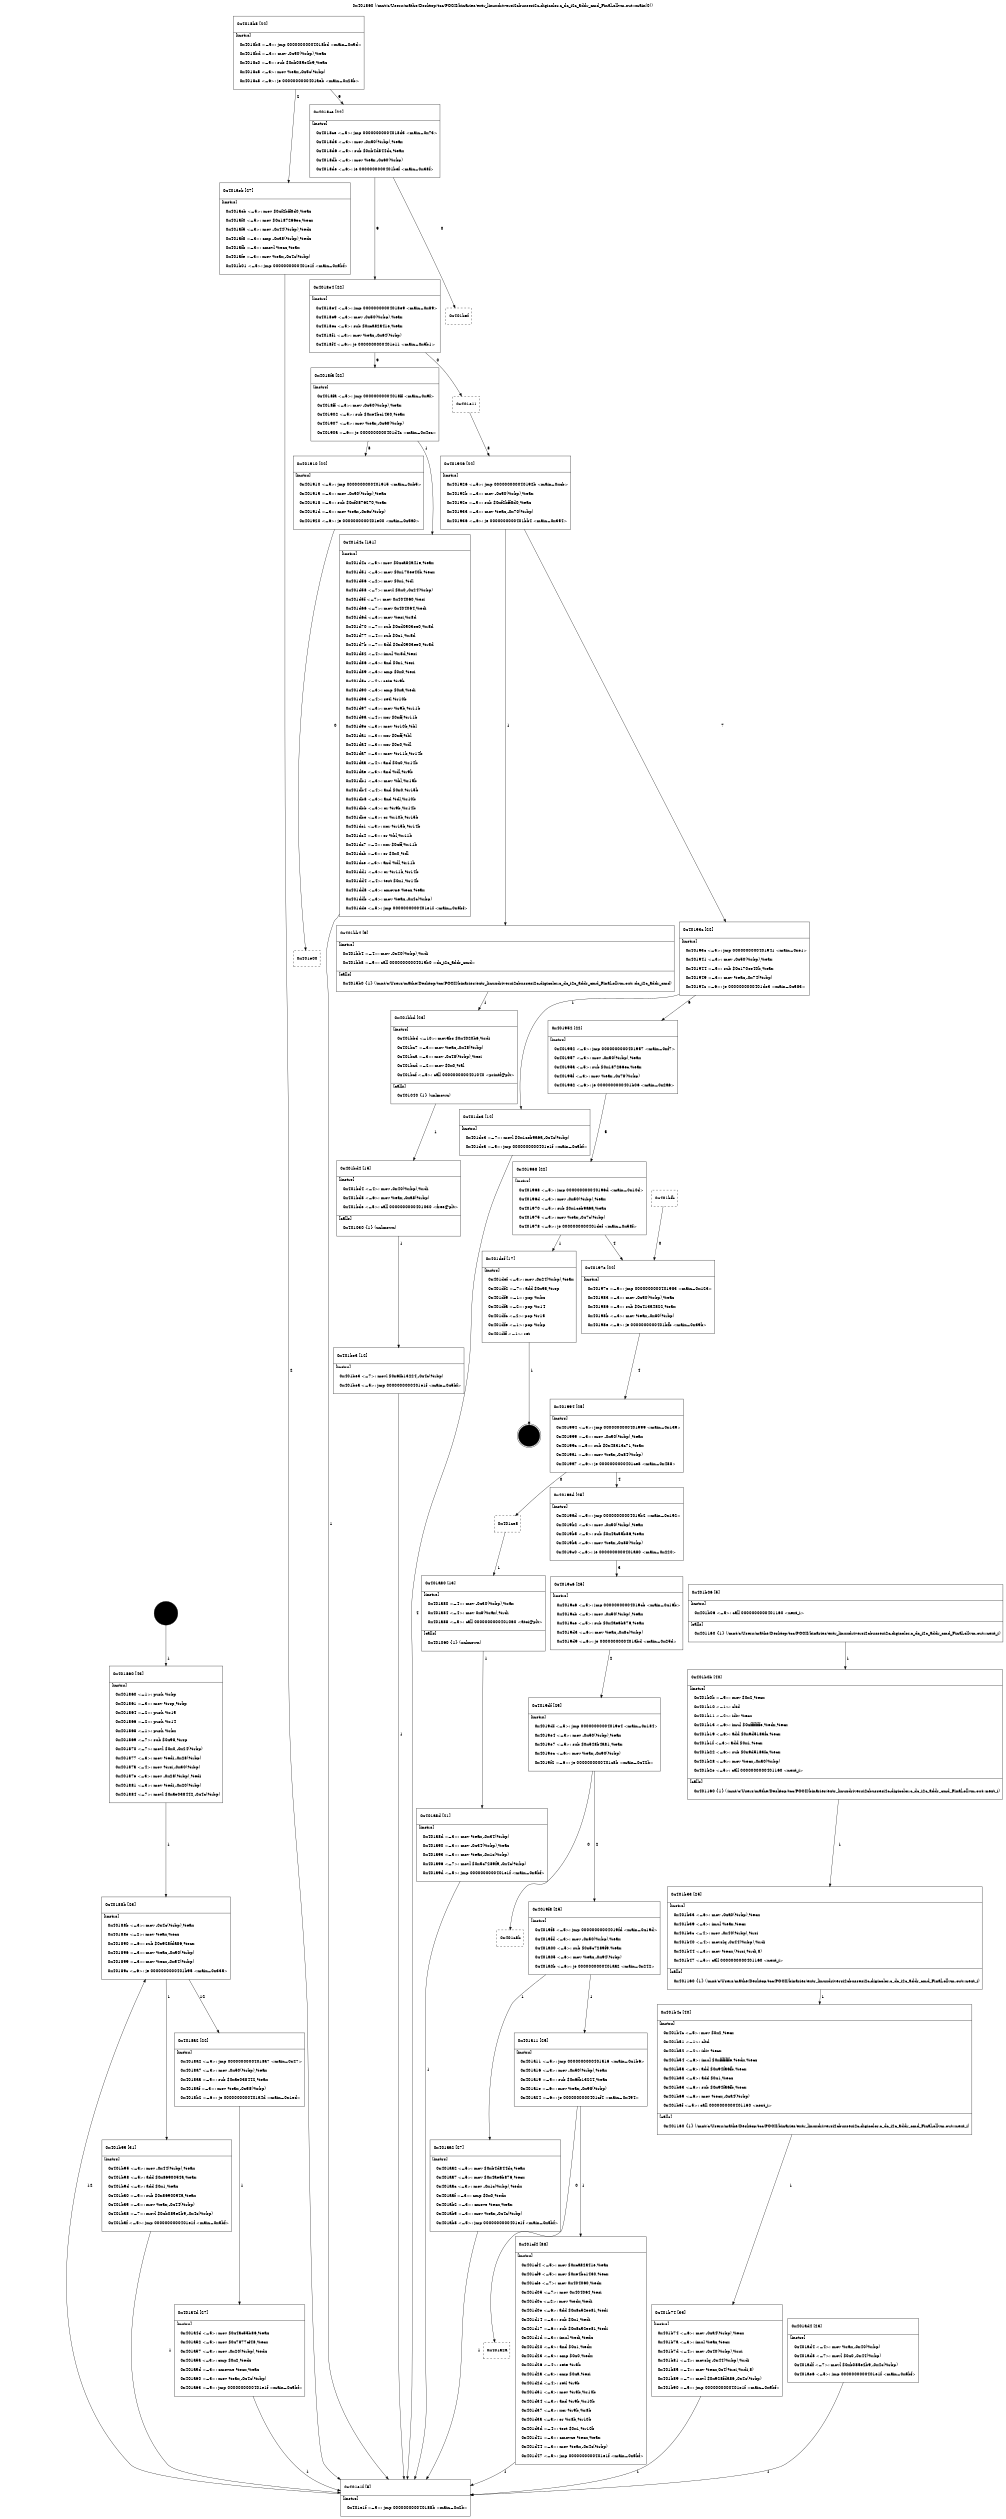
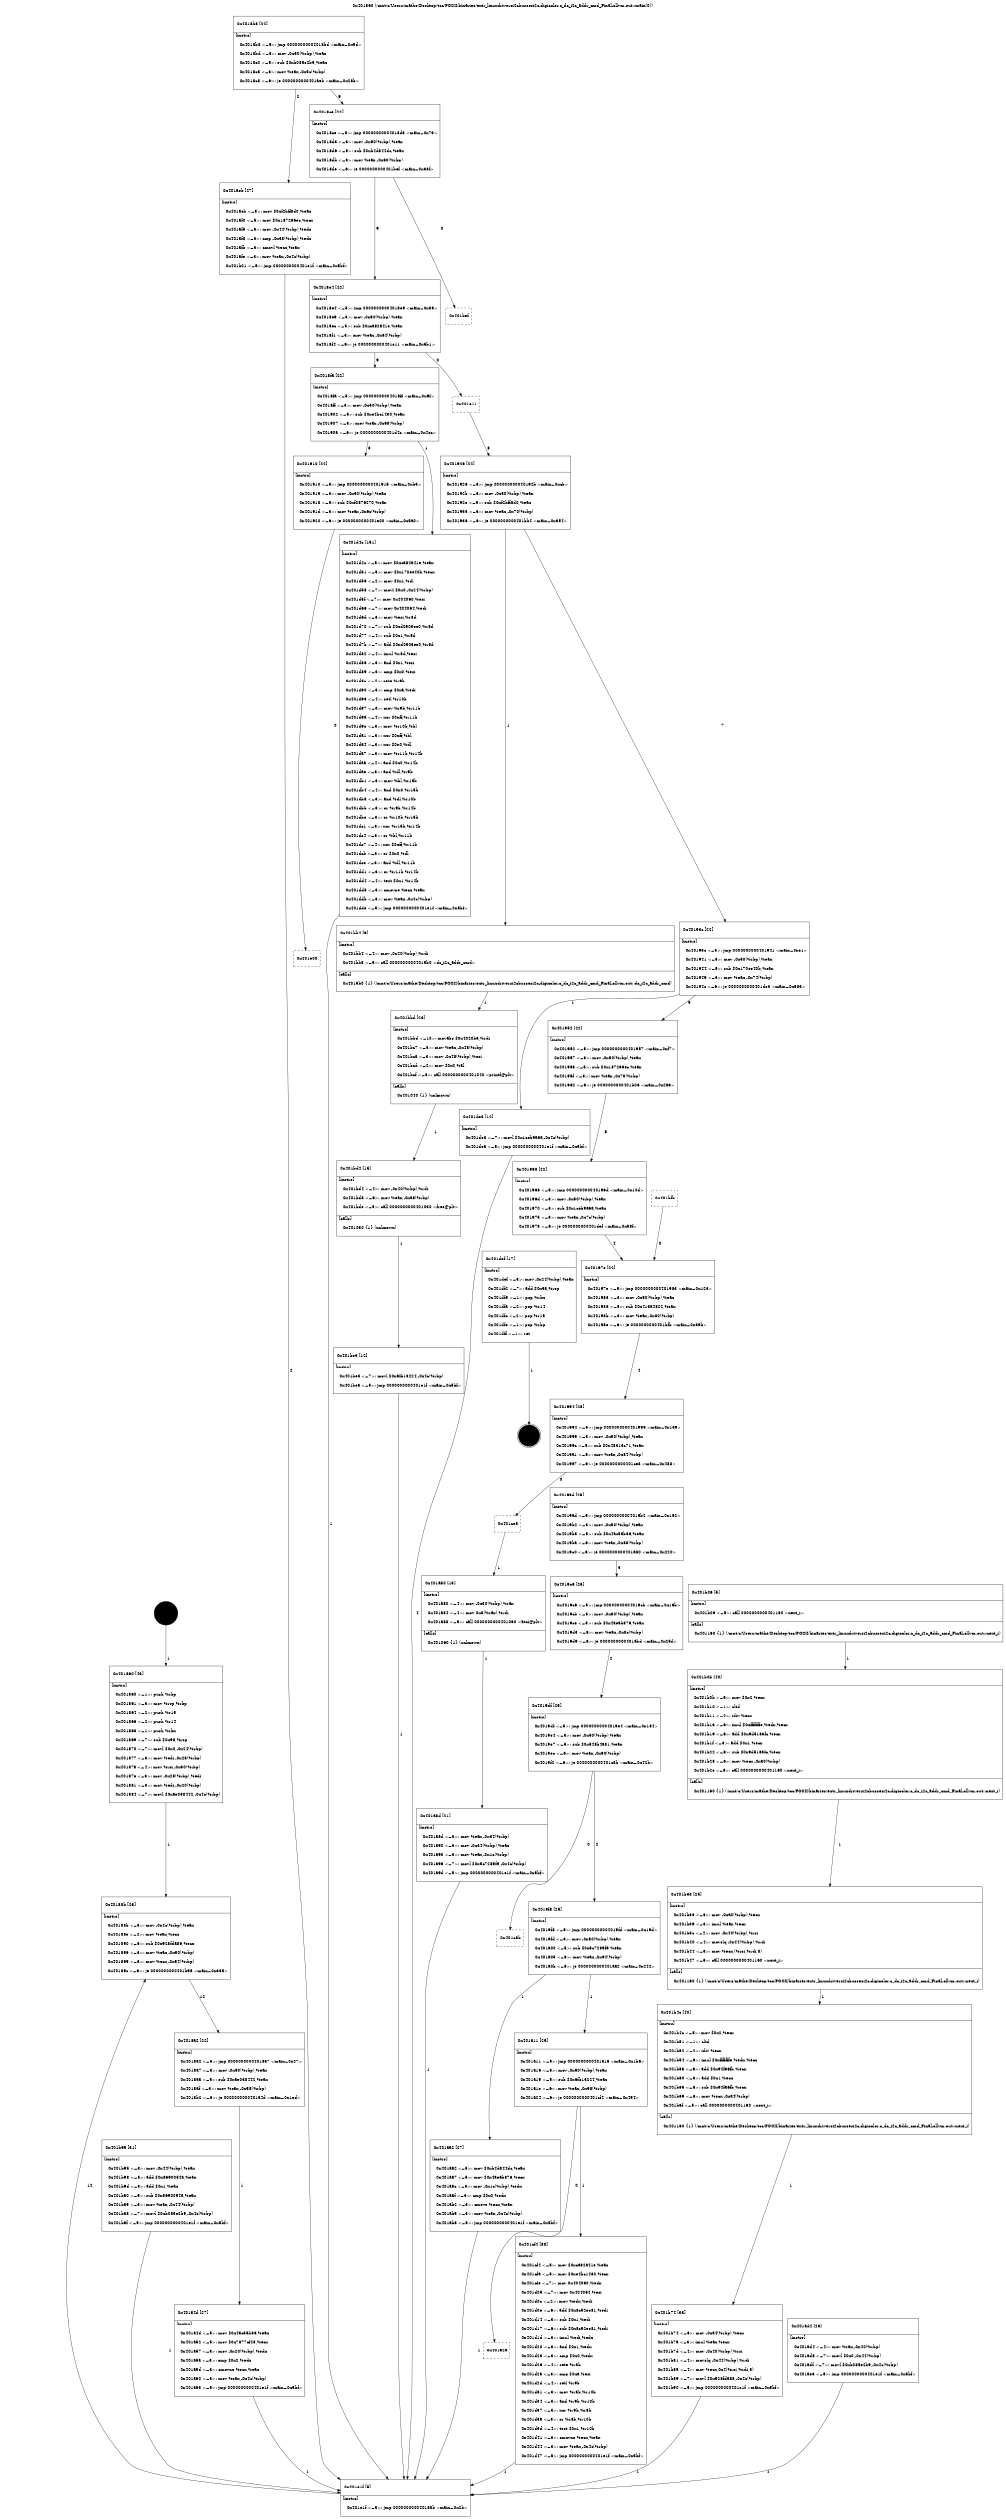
(557, 1242) -> none
(617, 1478) -> none
(166, 2058) -> none
